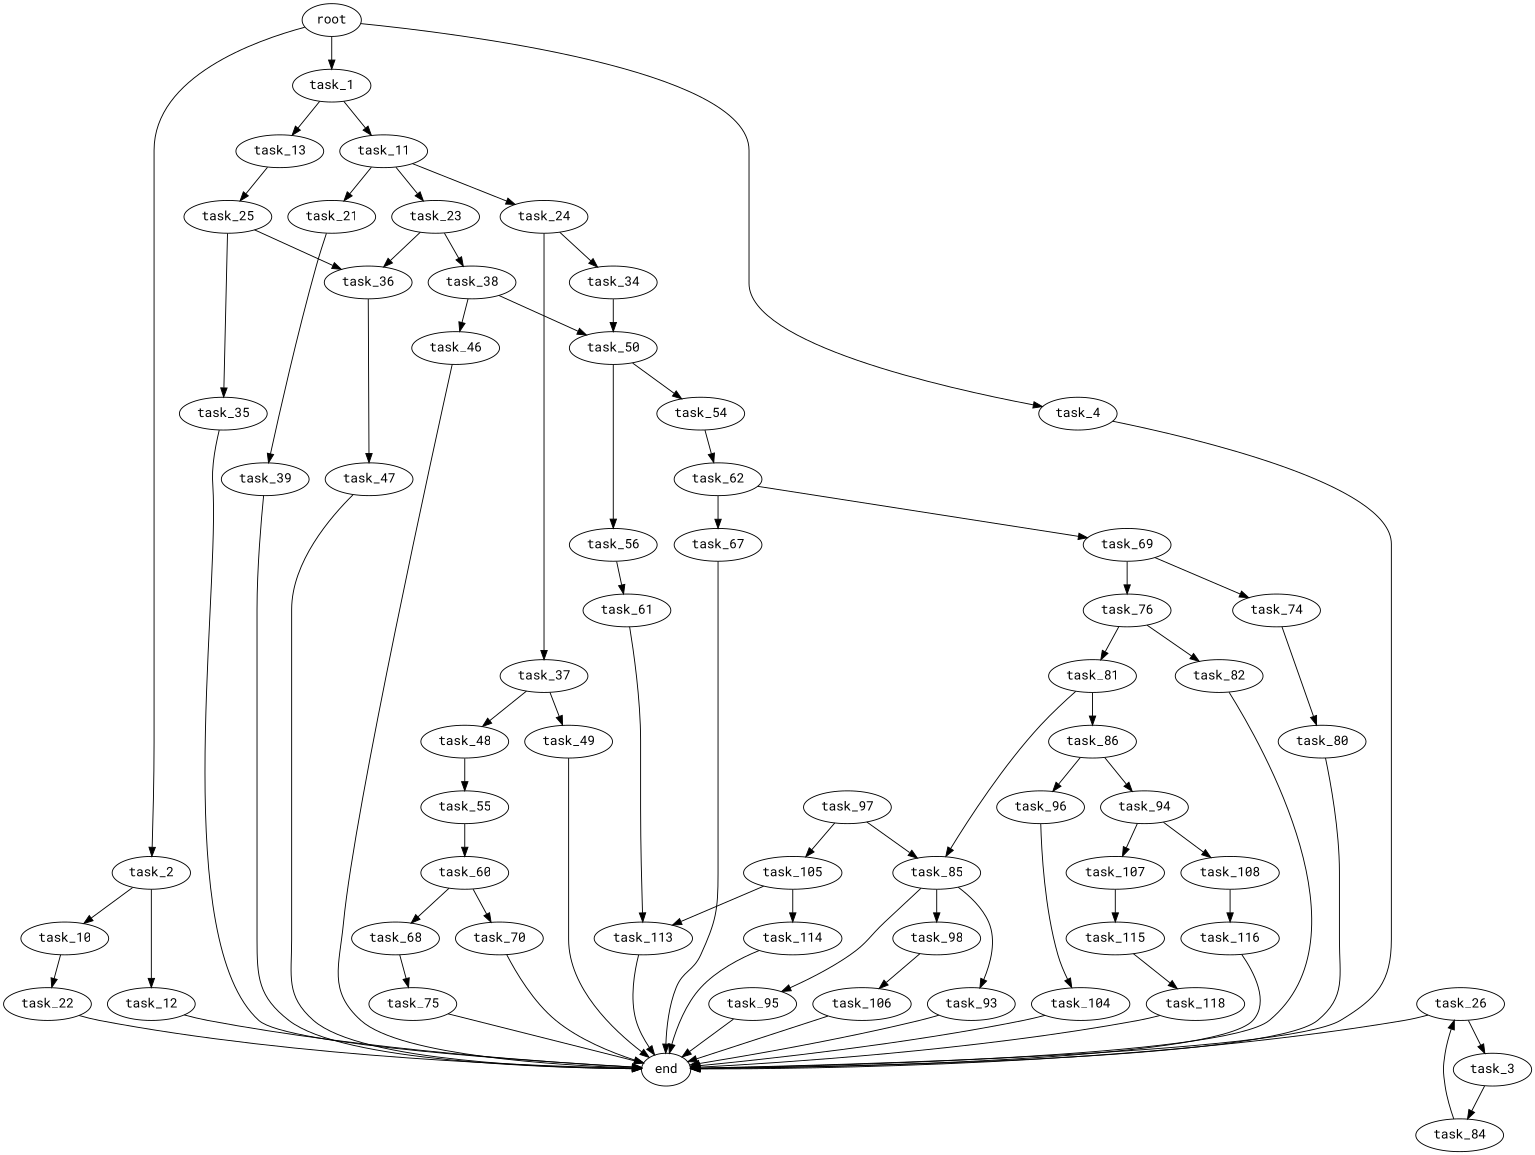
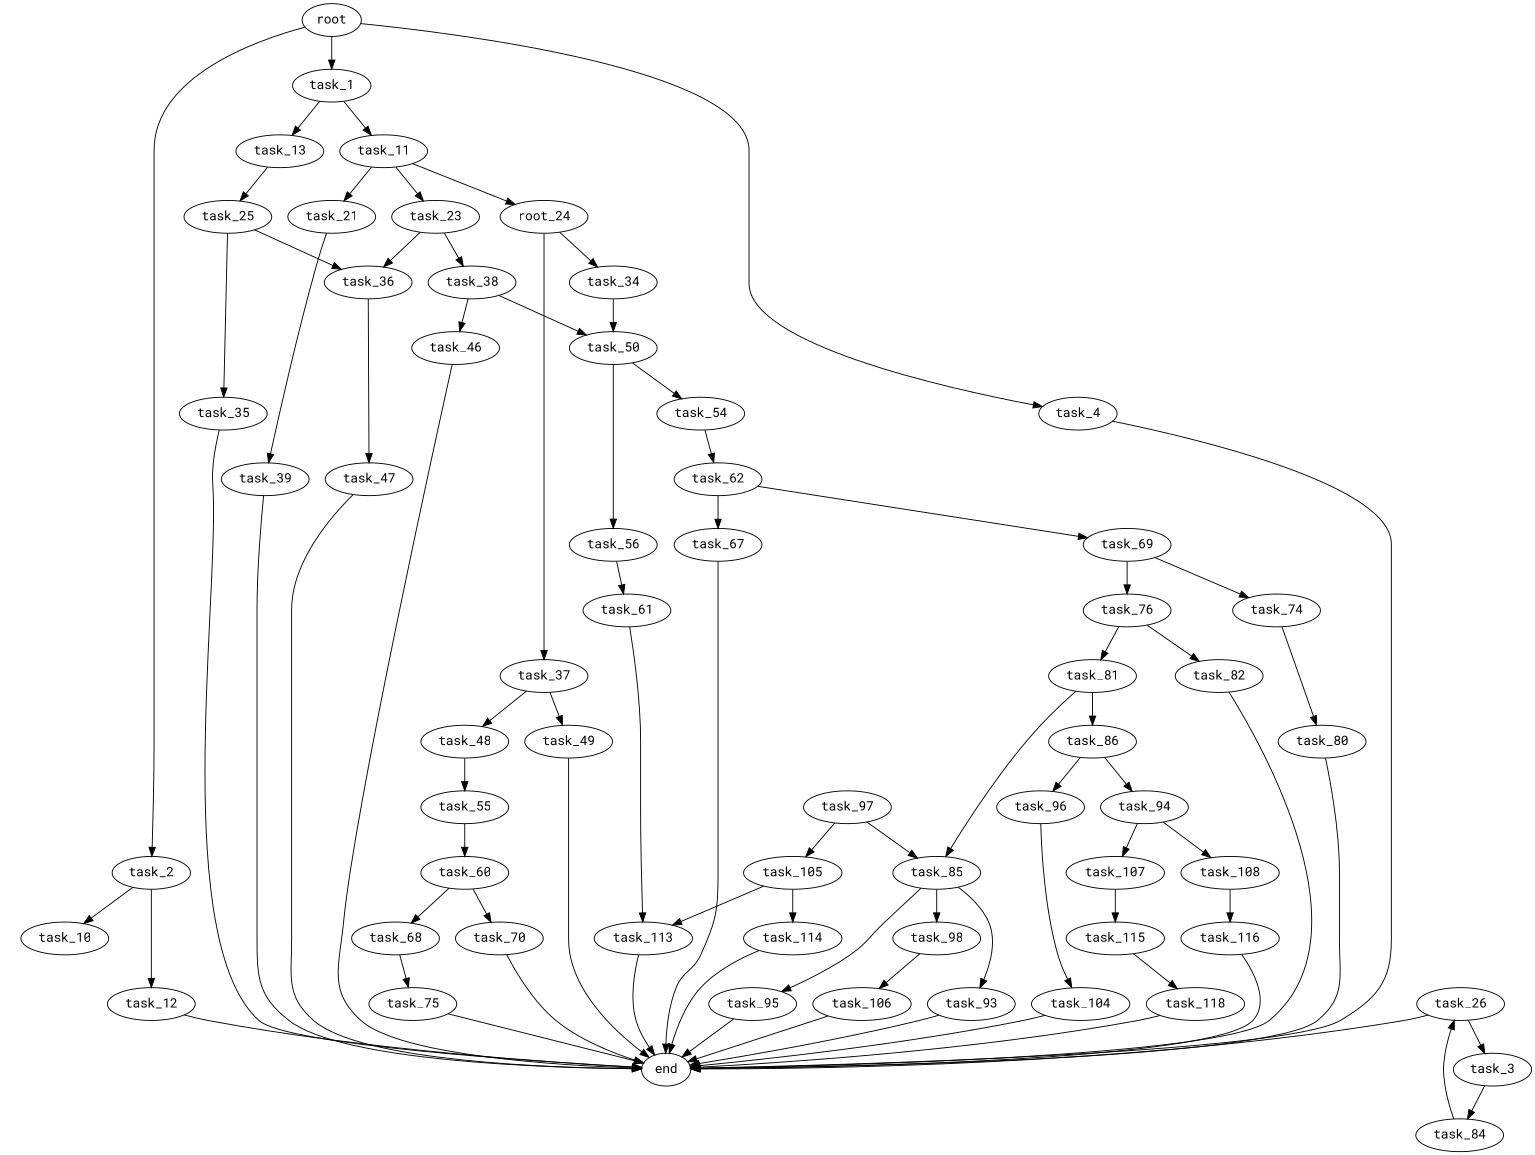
(544, 217) -> (544, 217)
(47, 1004) -> none
